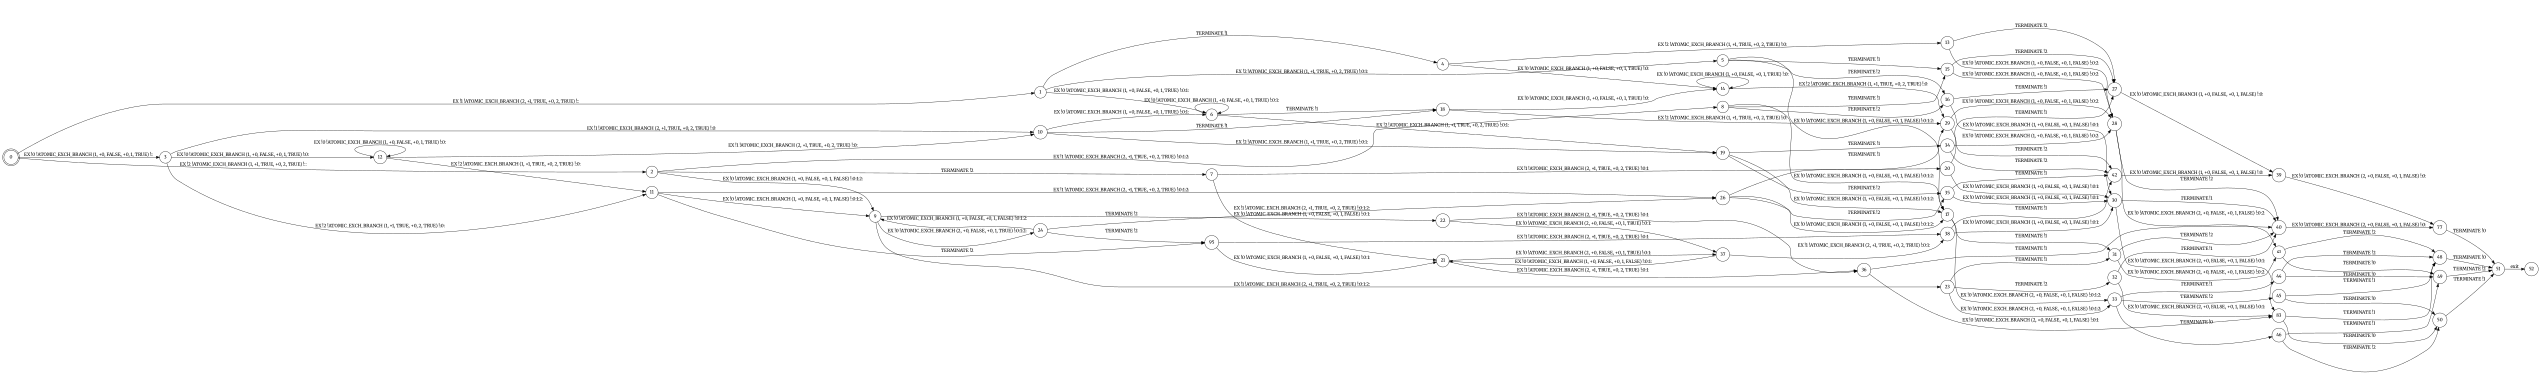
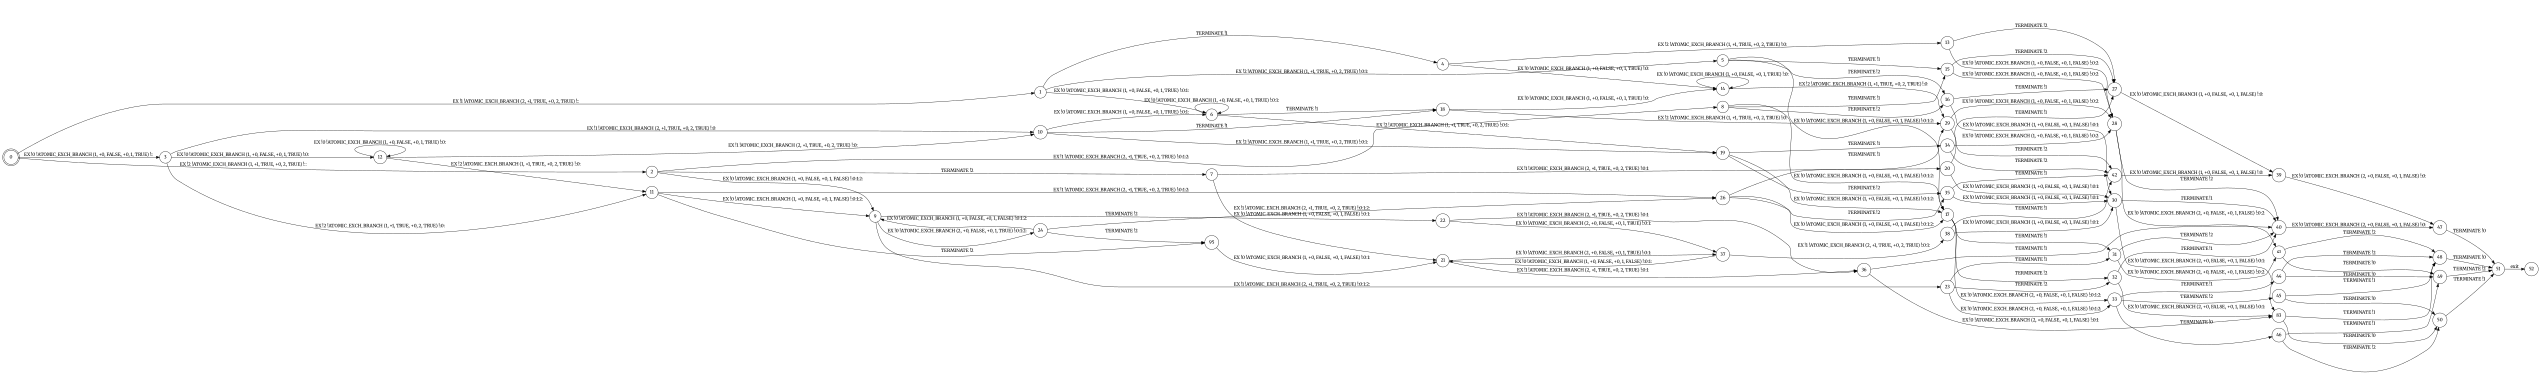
(2440, 228) -> (2440, 228)
(1578, 240) -> none
none -> (2003, 281)
